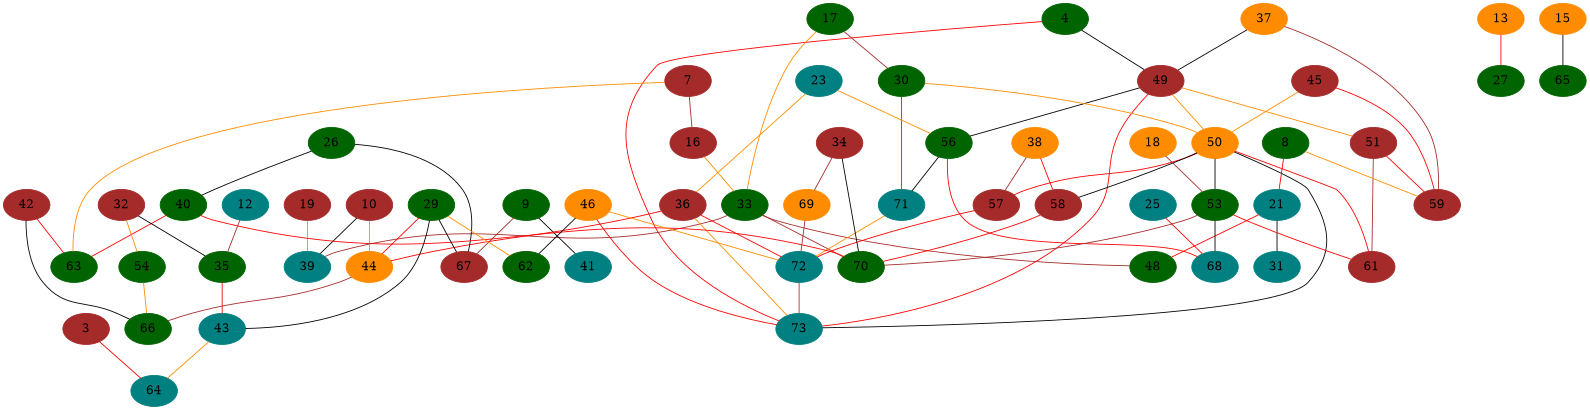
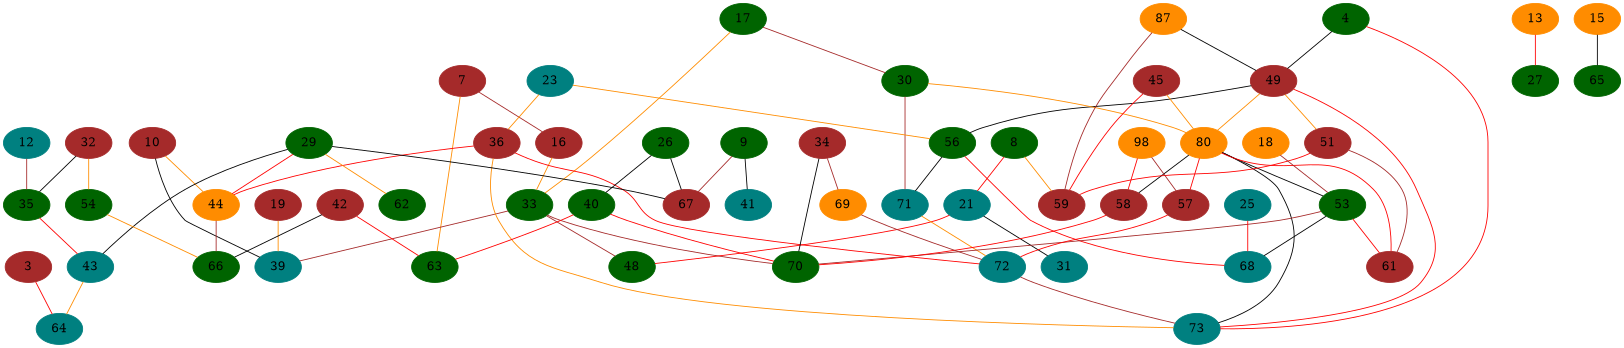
(1264, 19) -> (1163, 19)
(1035, 143) -> (1142, 143)
(1215, 143) -> (1204, 143)
(588, 205) -> none
